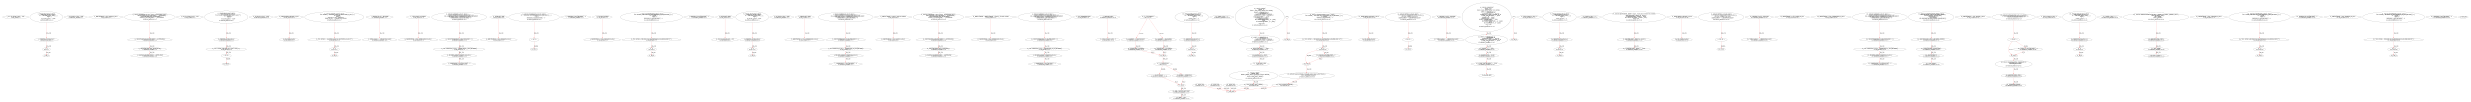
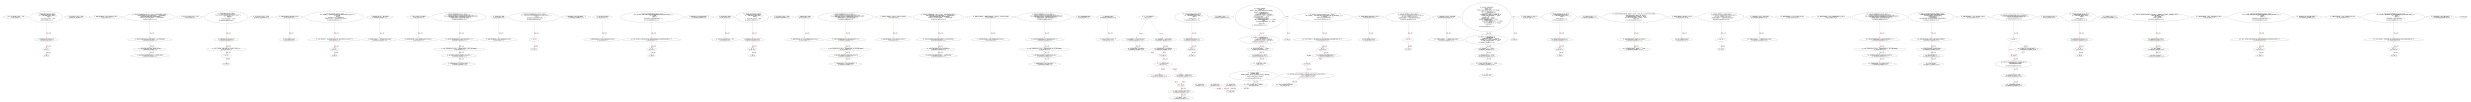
(1255, 89) -> none
